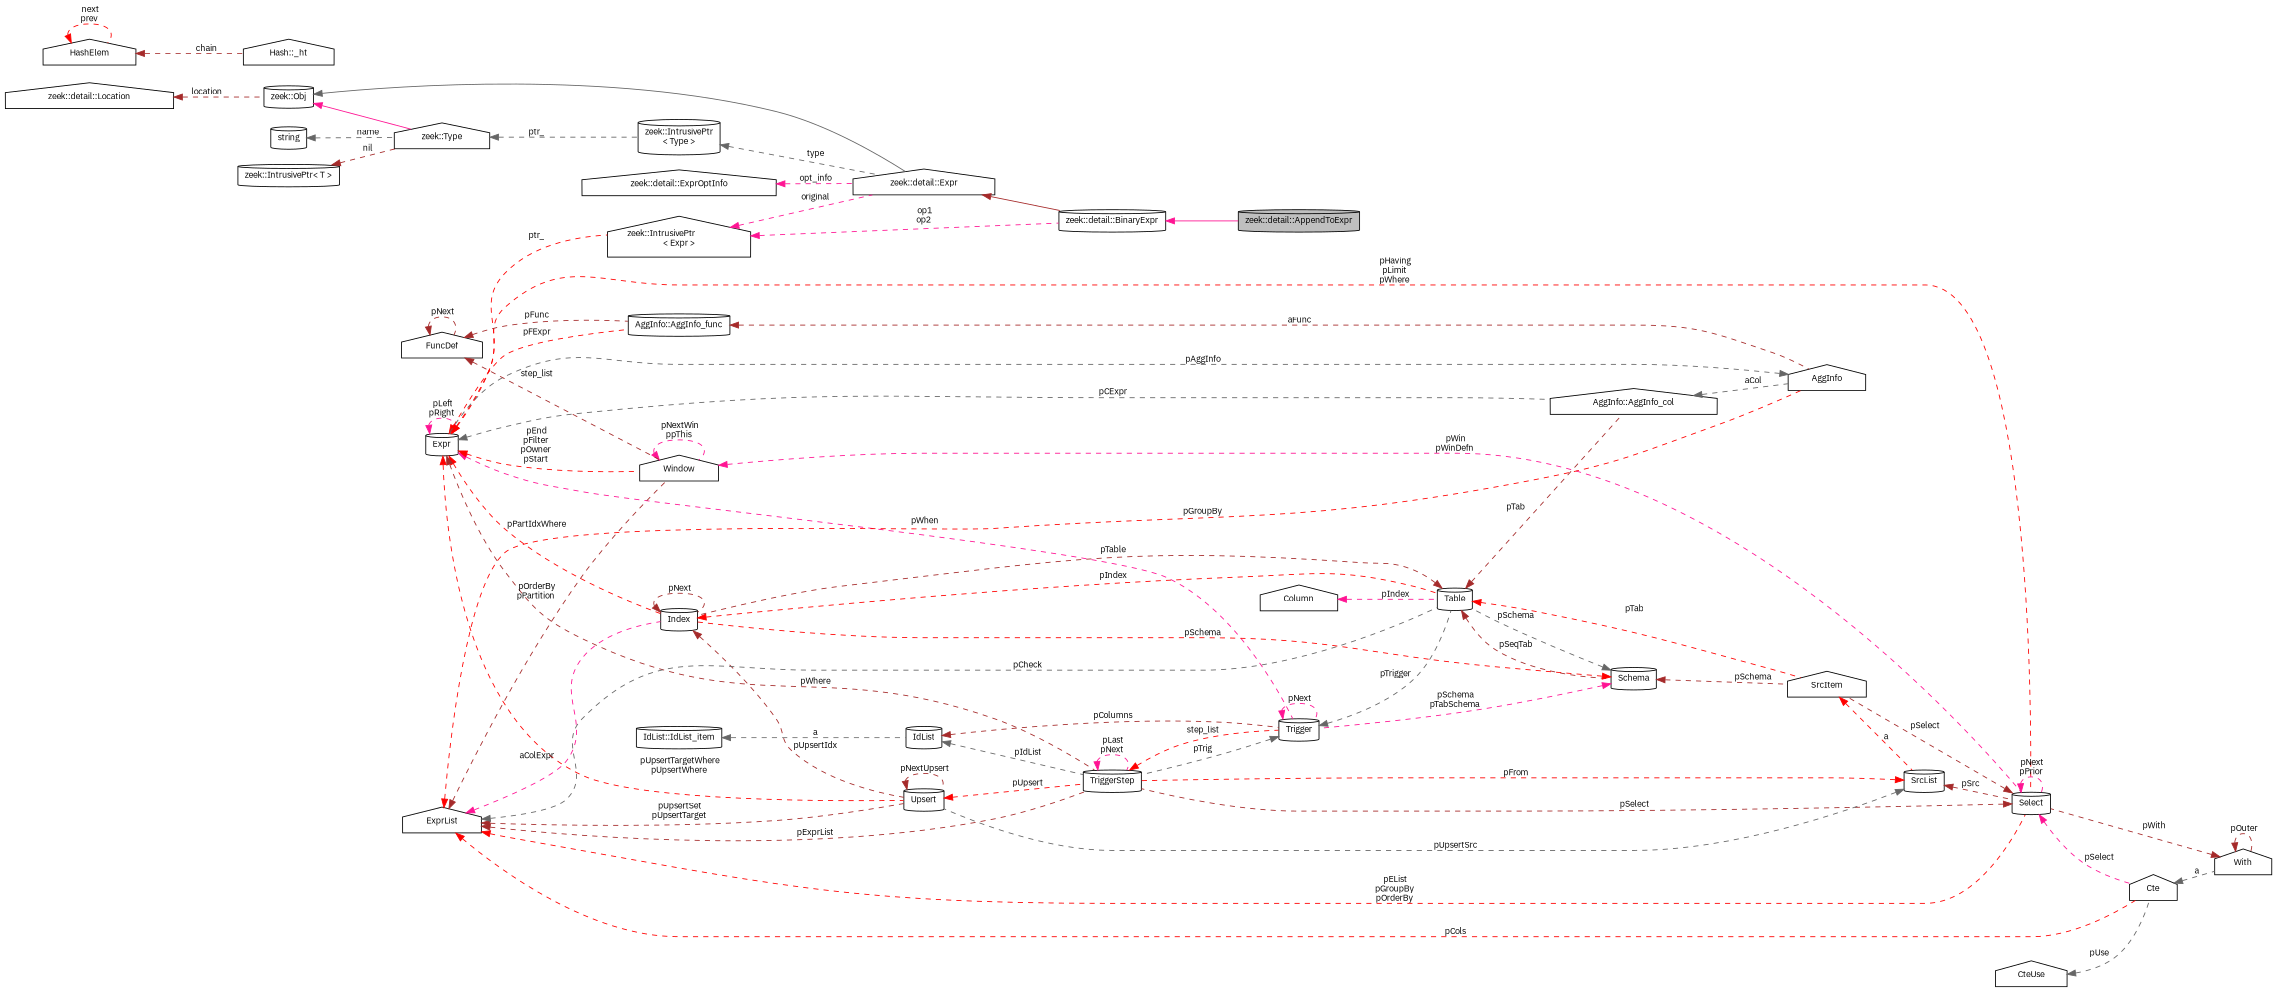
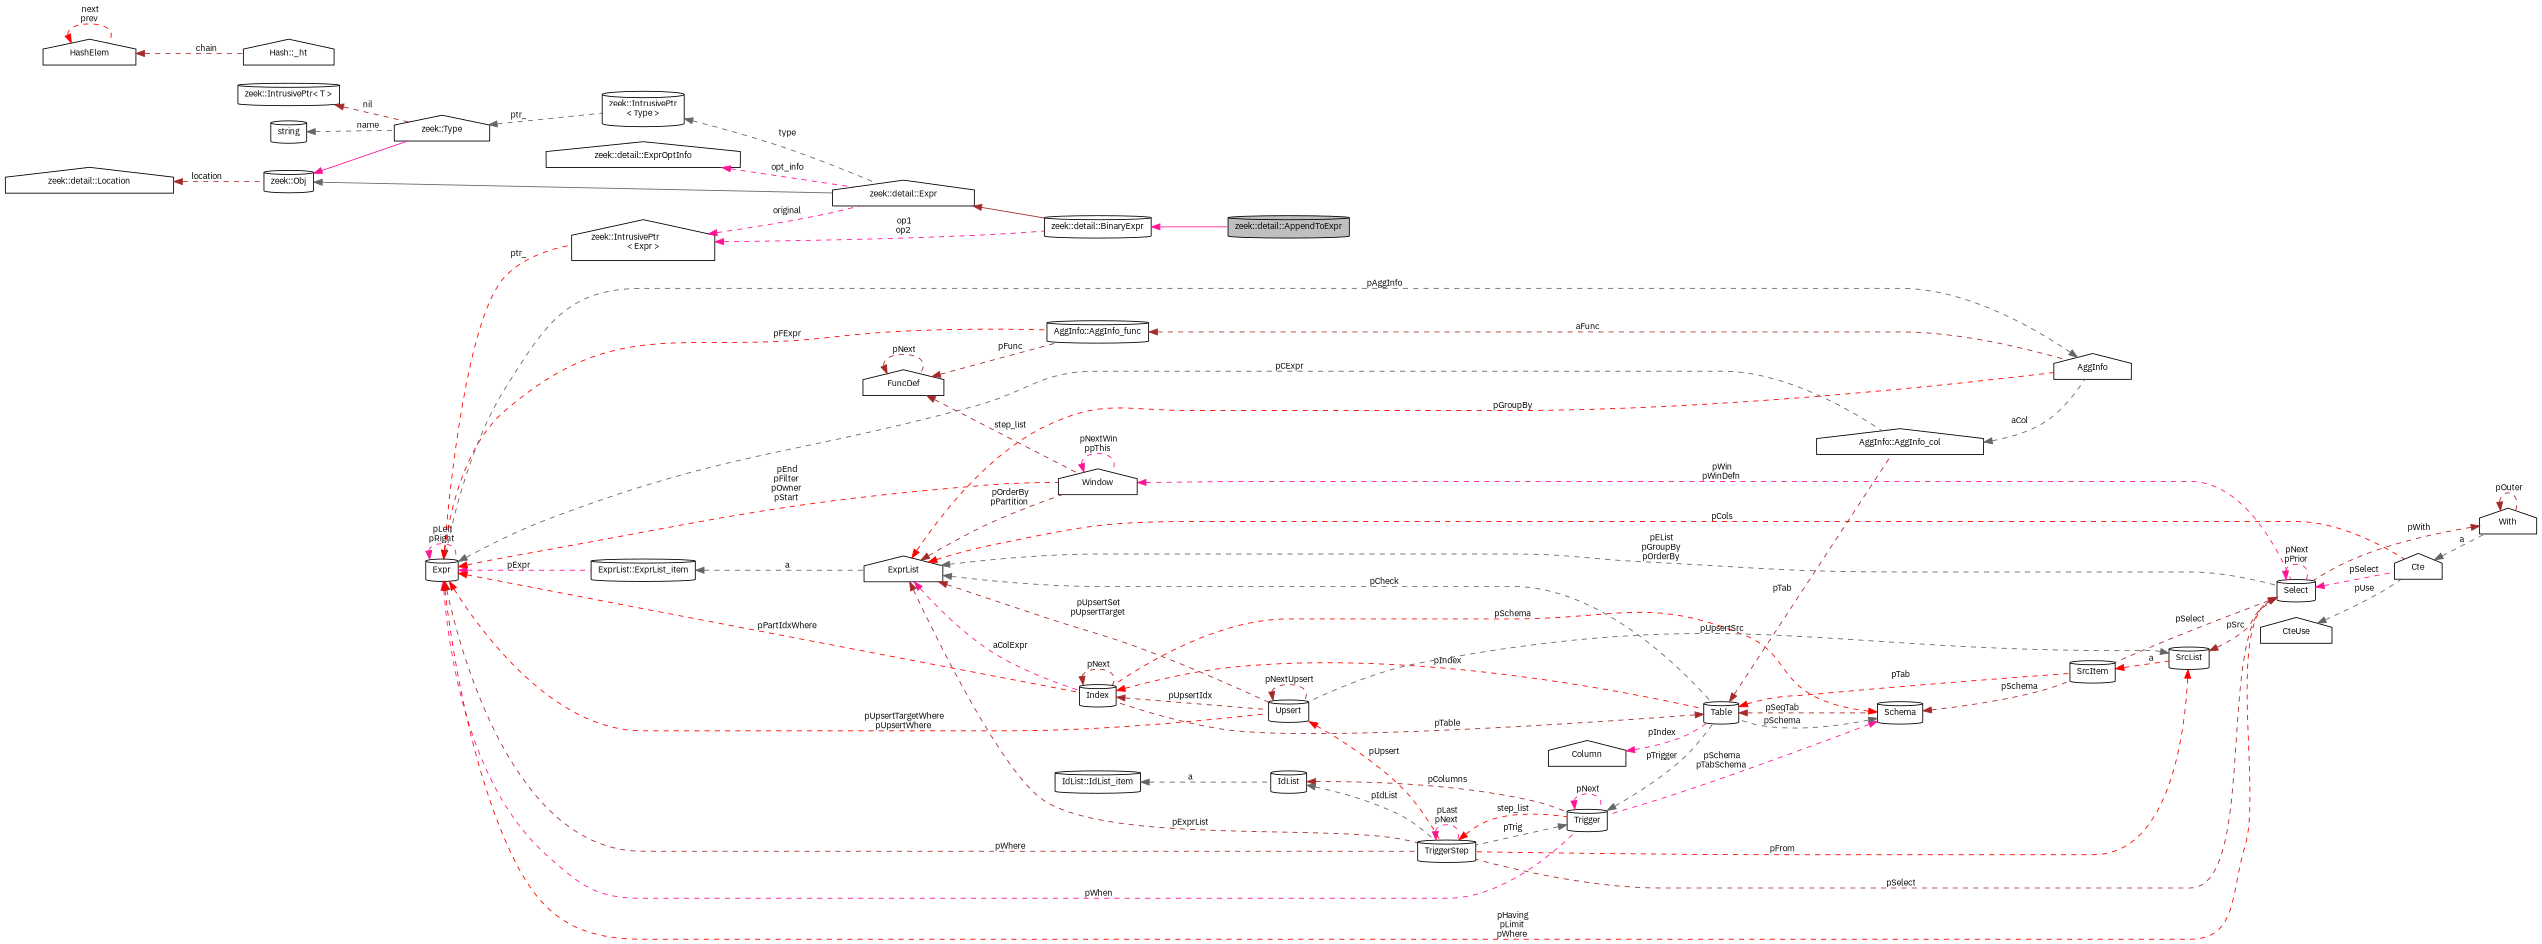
none -> (643, 570)
(1827, 686) -> (2093, 672)
(1275, 903) -> (1614, 560)
